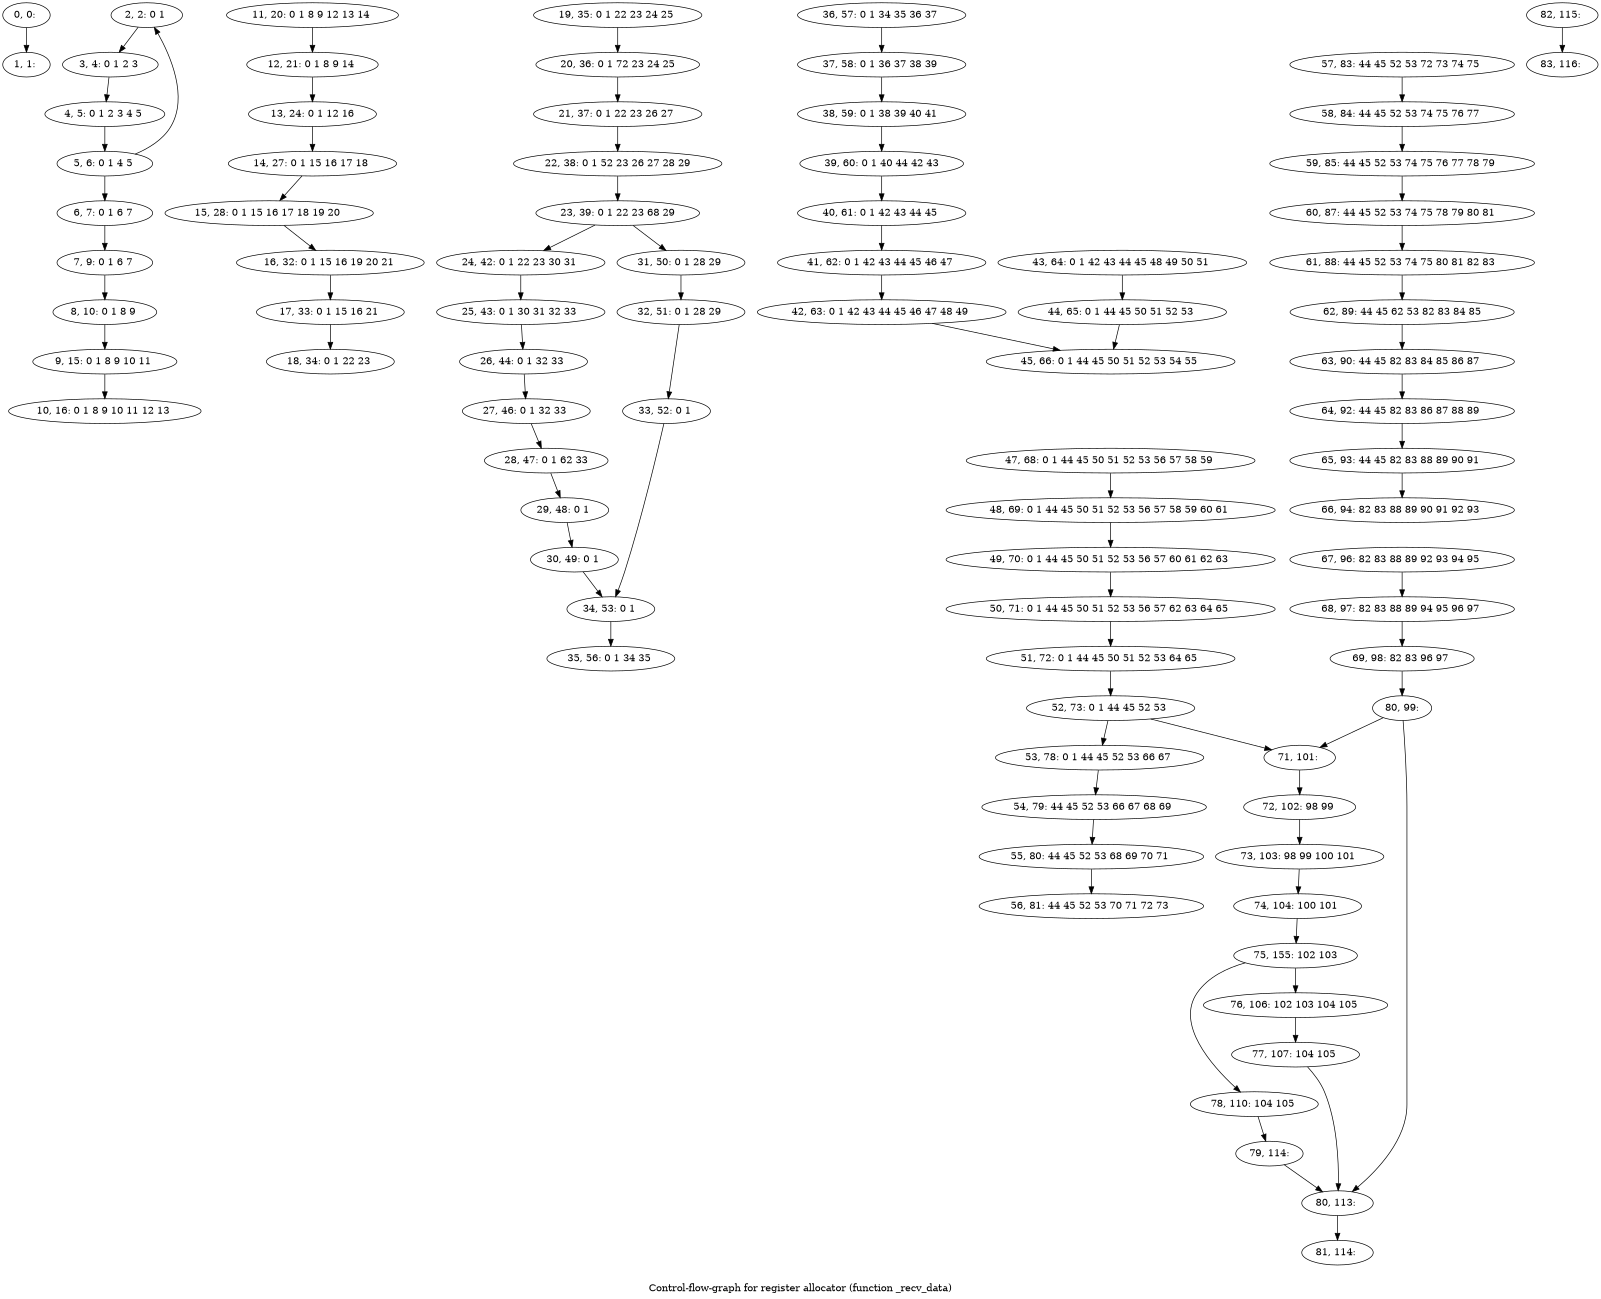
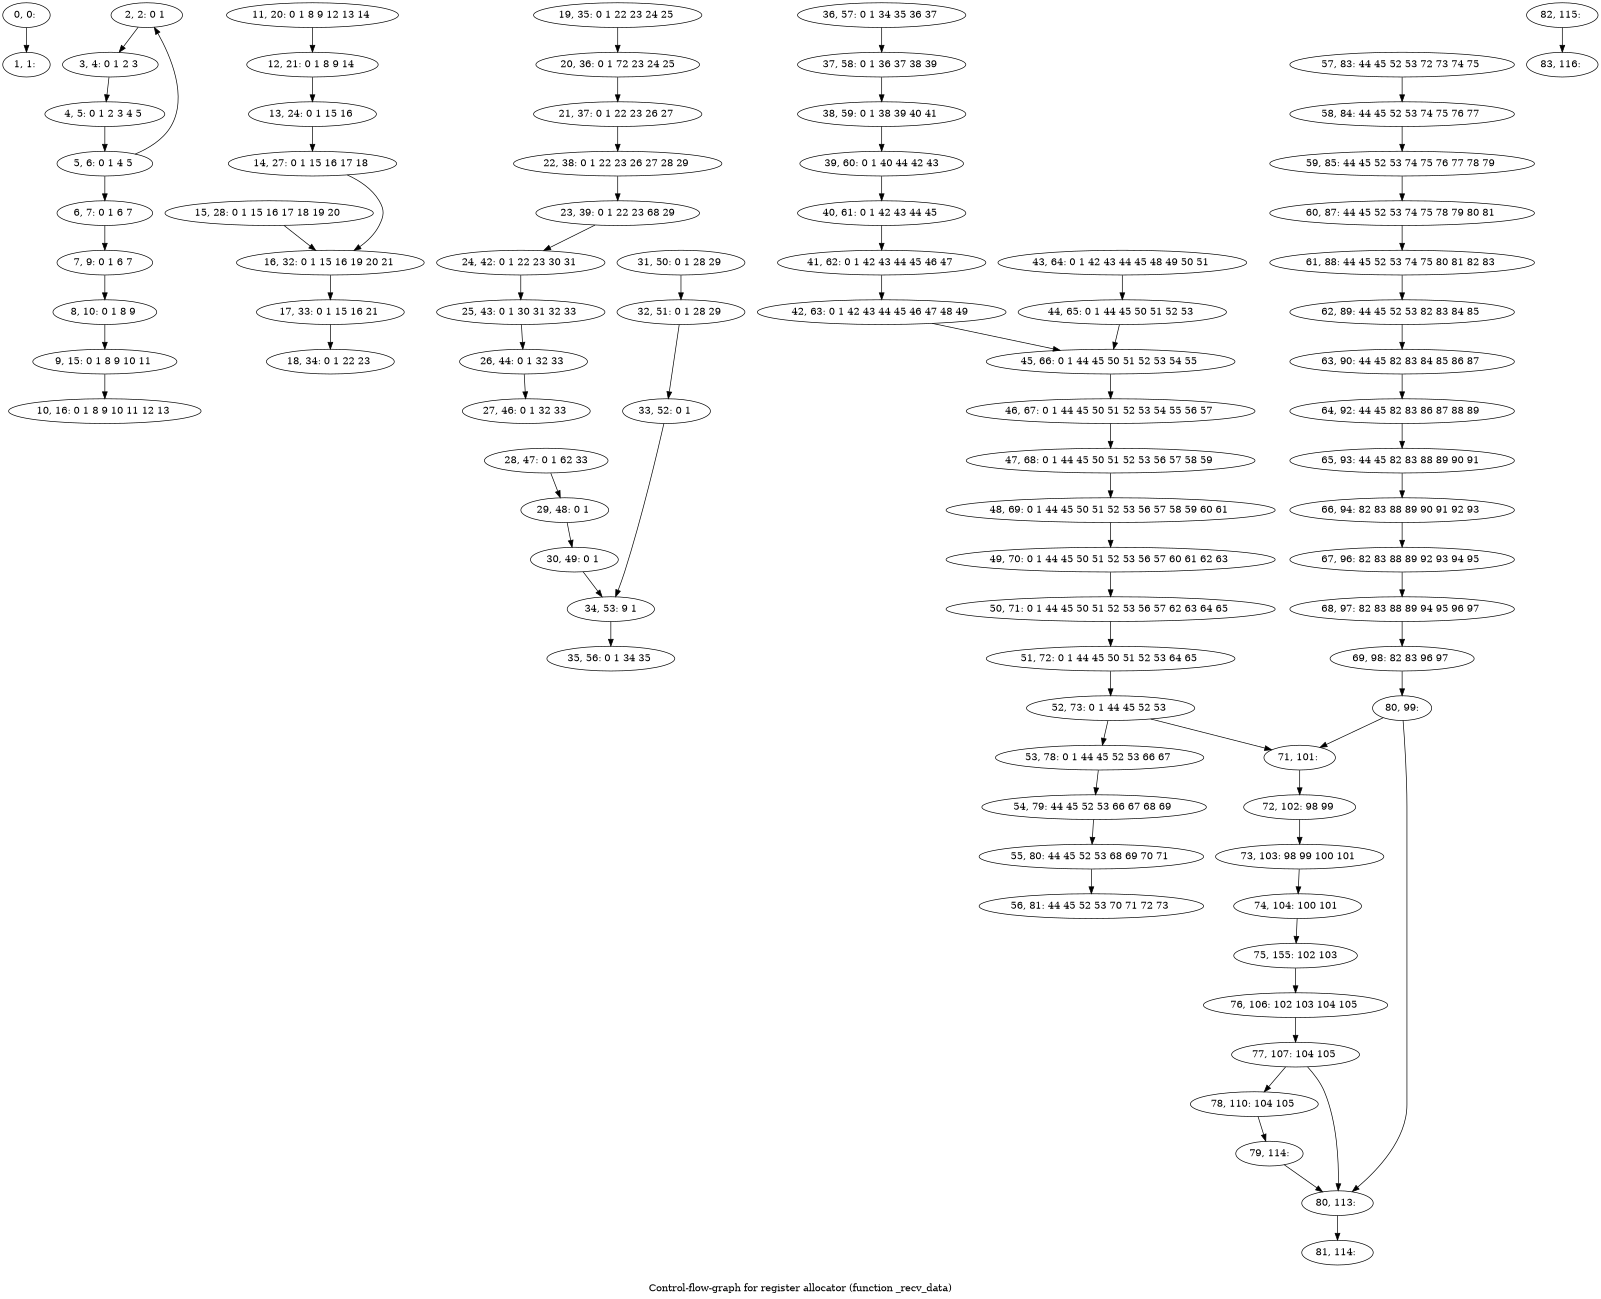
(312, 114) -> (312, 114)
(618, 164) -> (618, 164)
(293, 186) -> (382, 207)
(647, 236) -> none
(1402, 312) -> (1402, 312)
none -> (1111, 411)
(535, 433) -> none
none -> (1402, 532)
(611, 609) -> (611, 609)
(1191, 1018) -> (1277, 1077)
